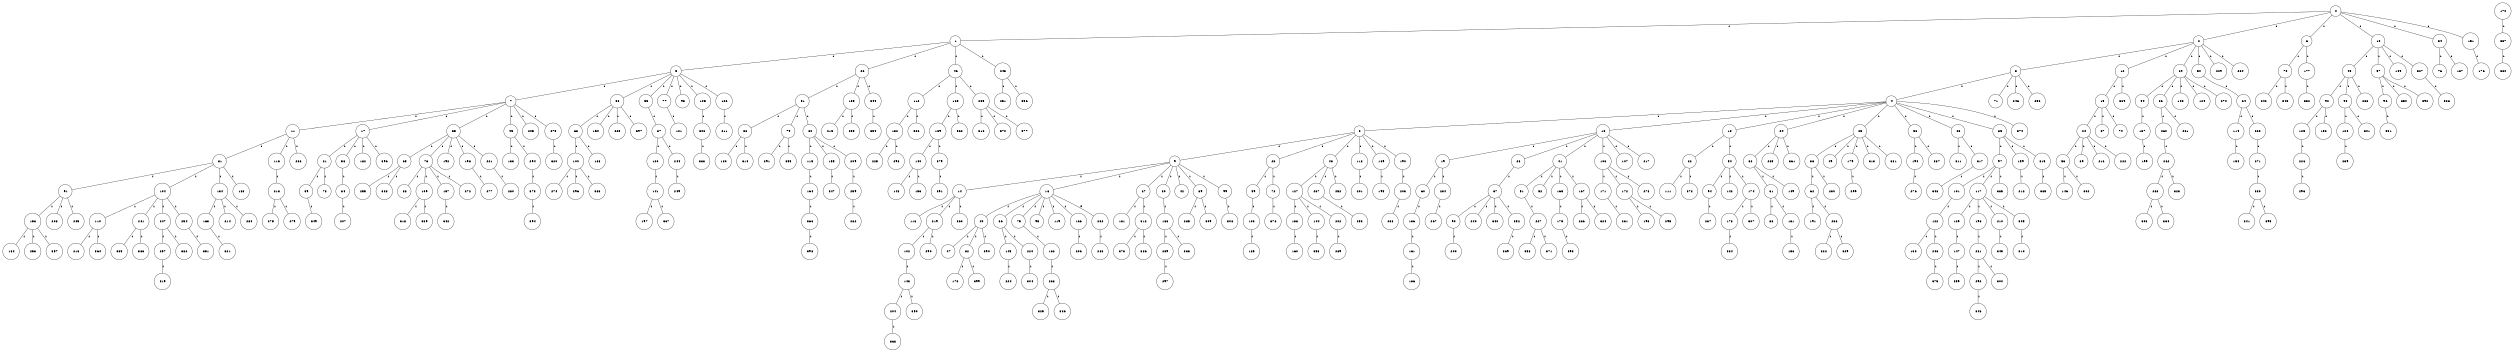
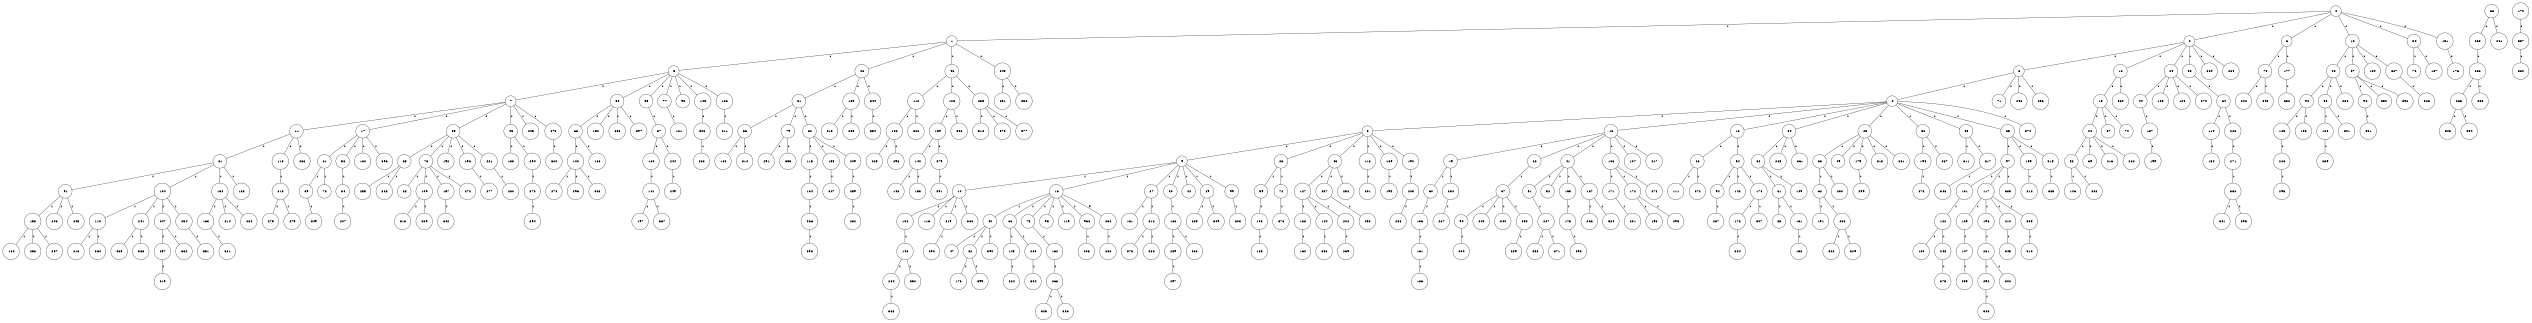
(2170, 86) -> none
(1078, 221) -> (1087, 221)
(921, 236) -> (933, 206)
